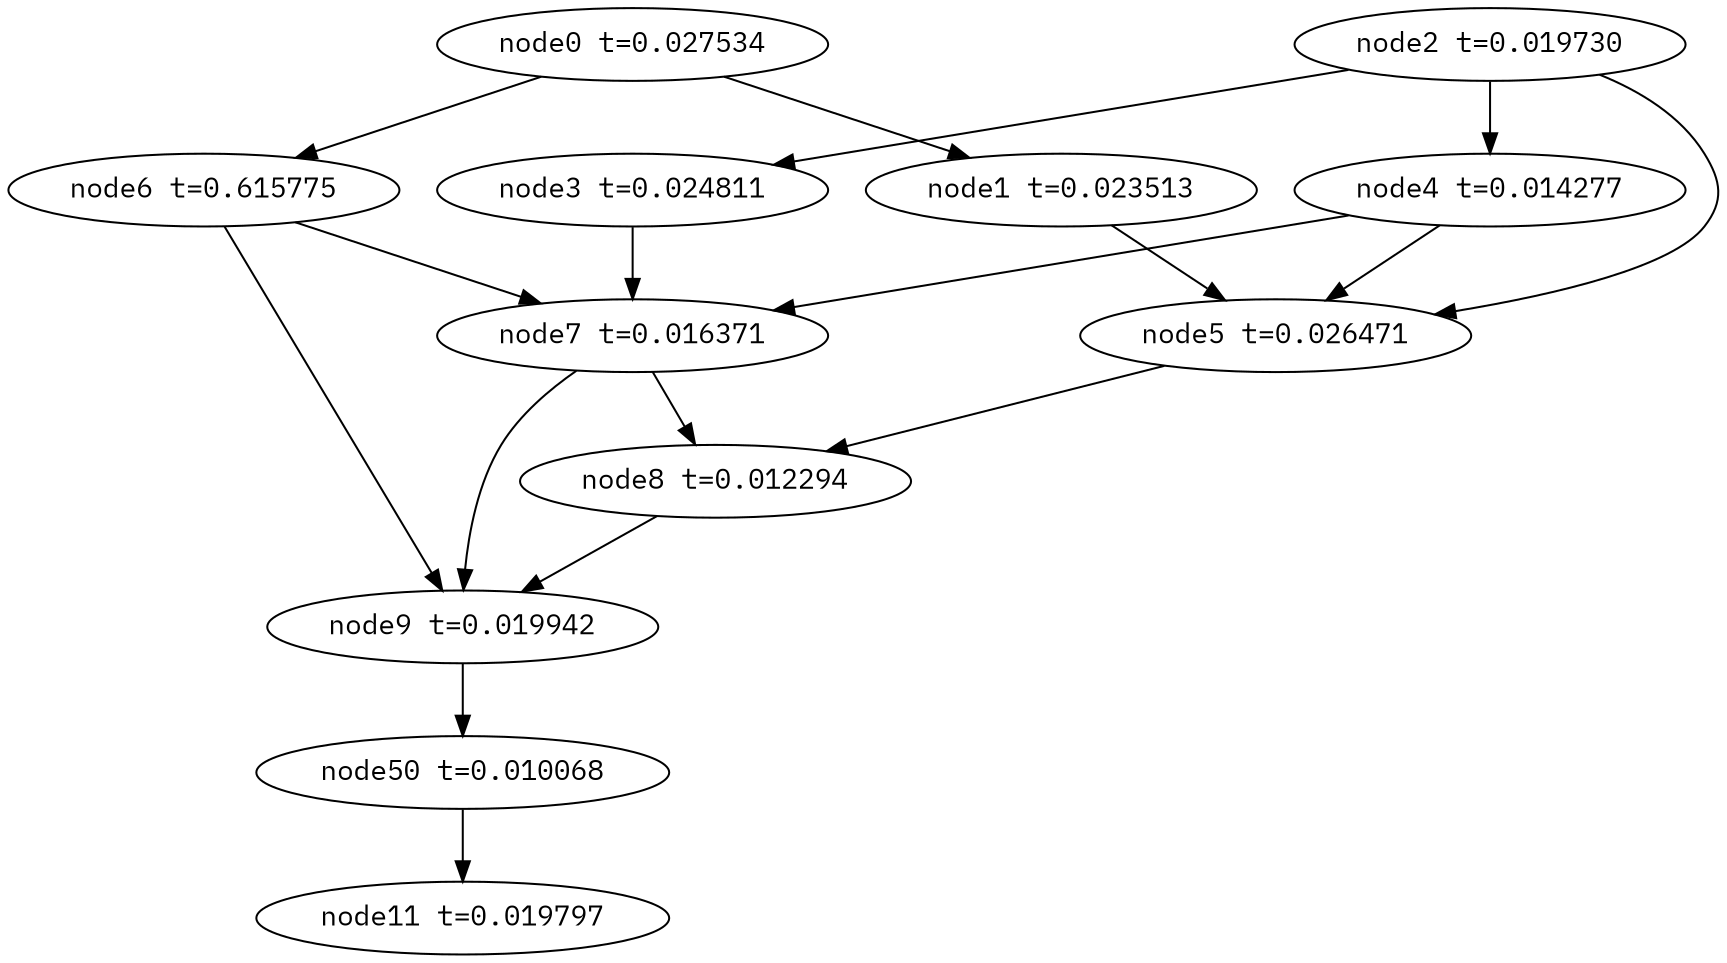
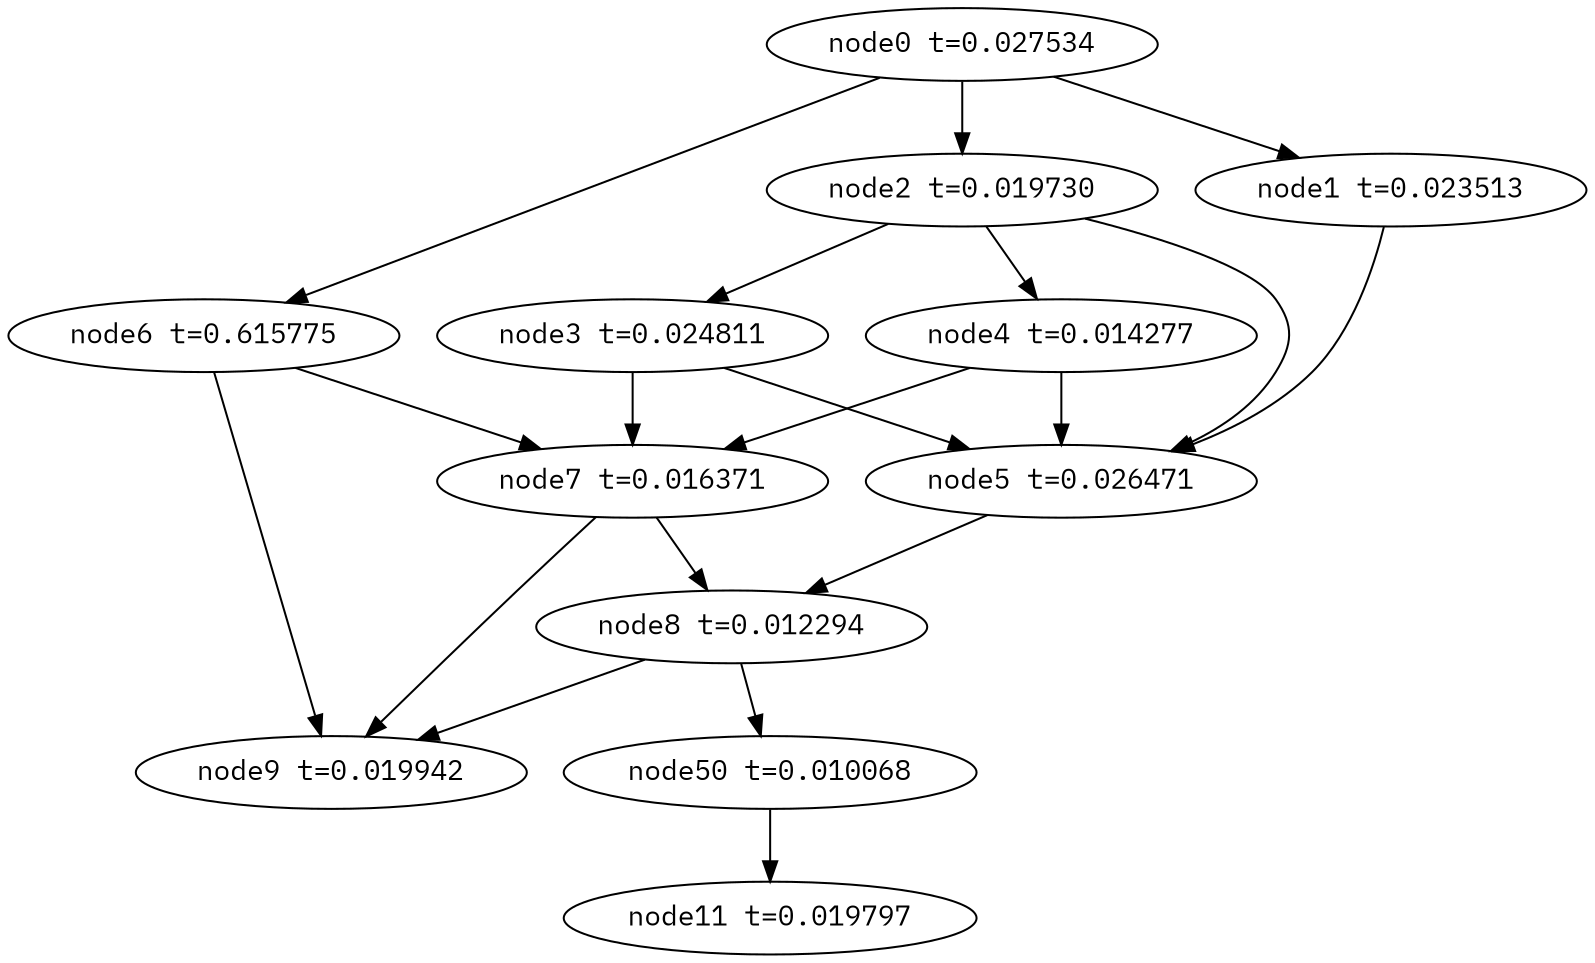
none -> (962, 107)
none -> (826, 401)
(463, 690) -> (748, 690)
